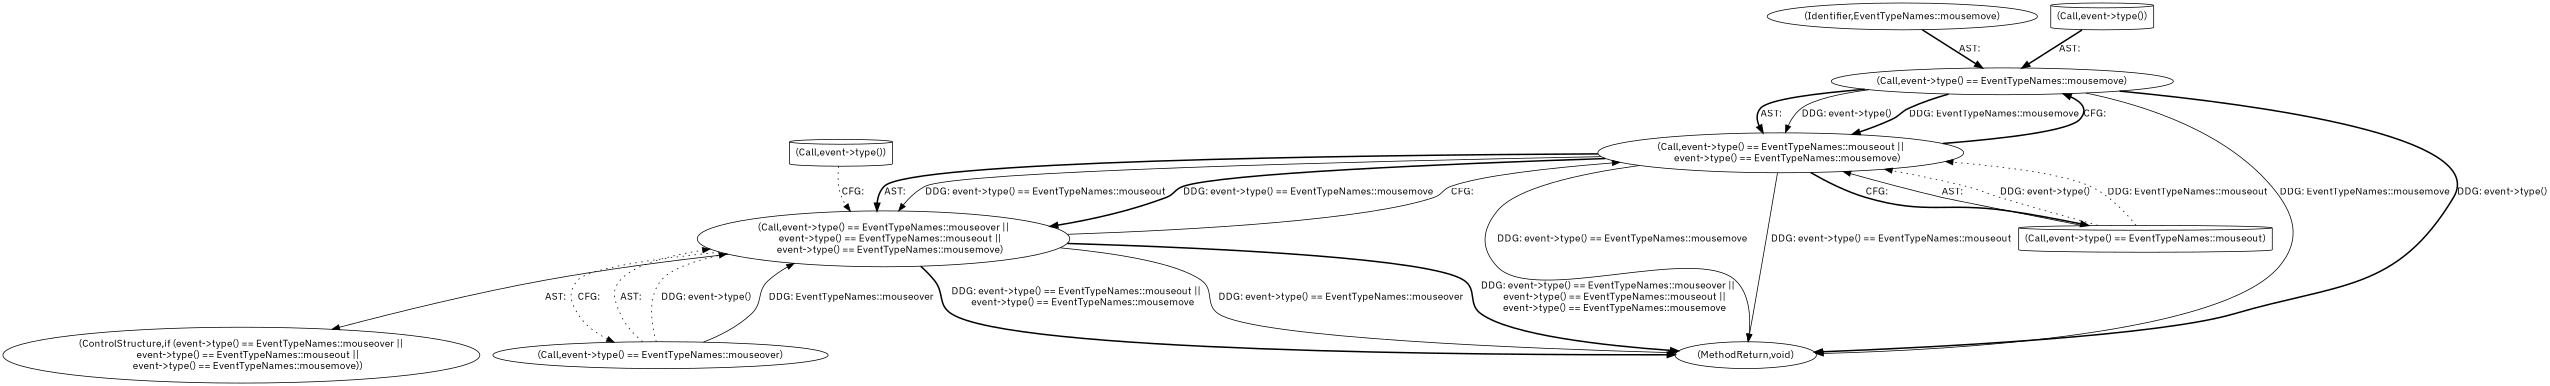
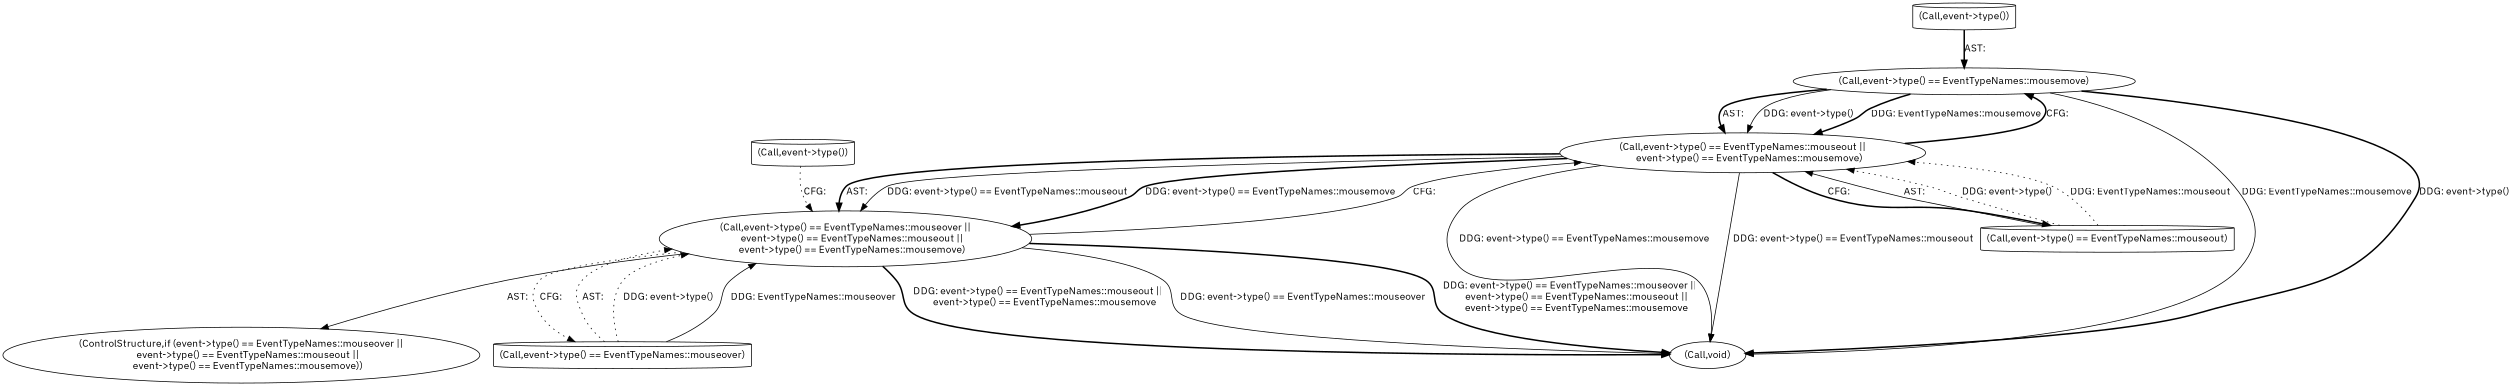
(1902, 16) -> none
(661, 355) -> (622, 355)
(1746, 355) -> (1708, 355)
